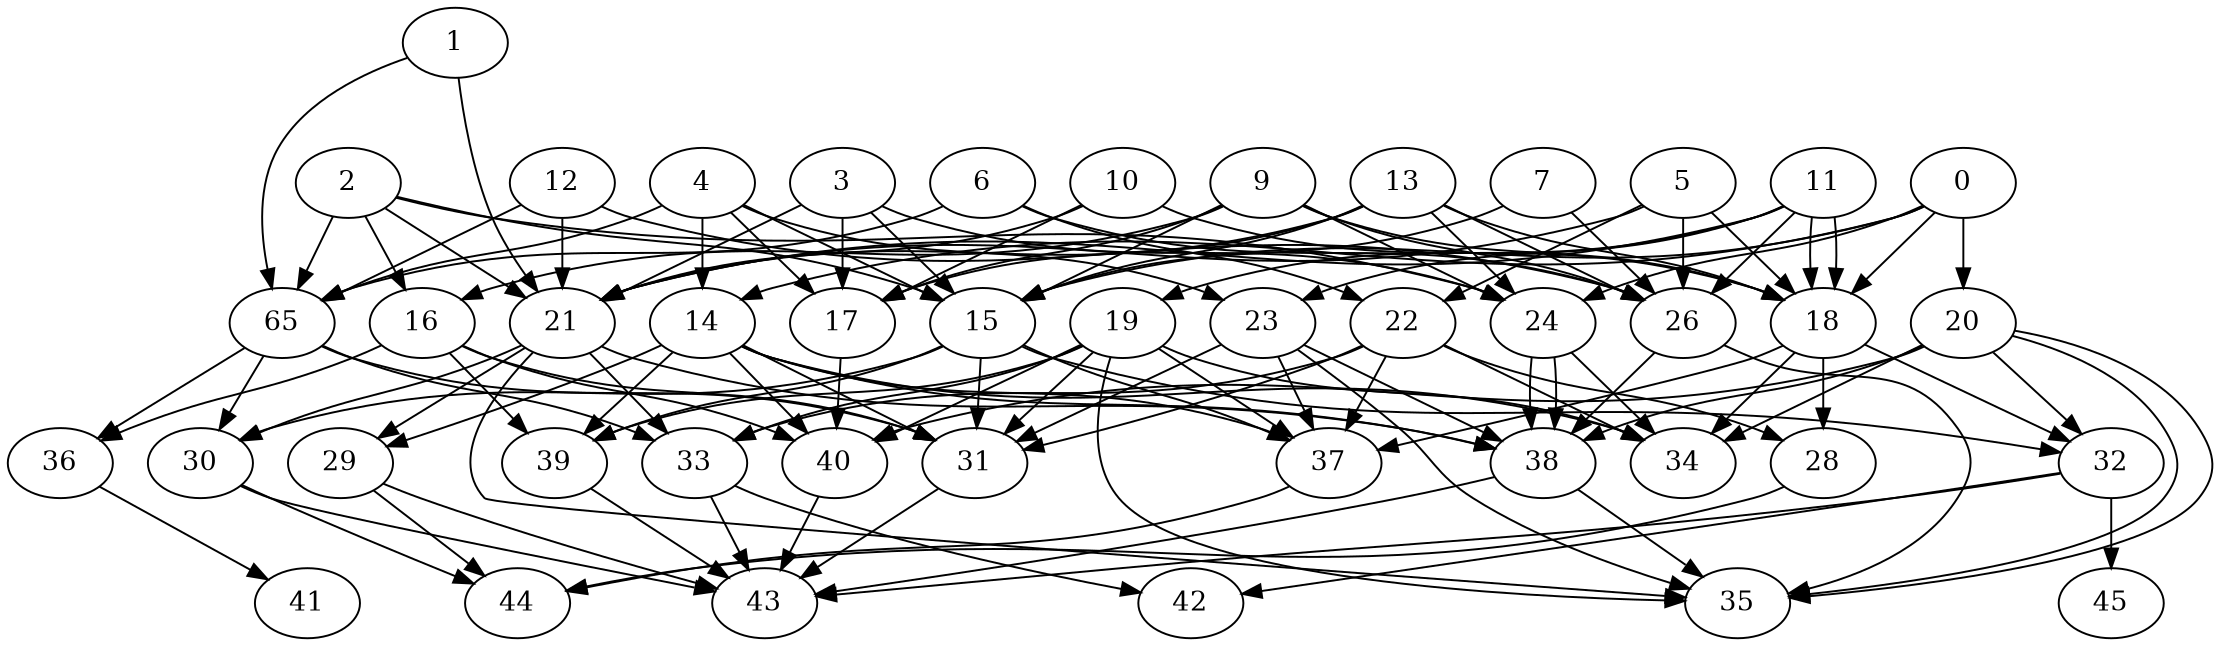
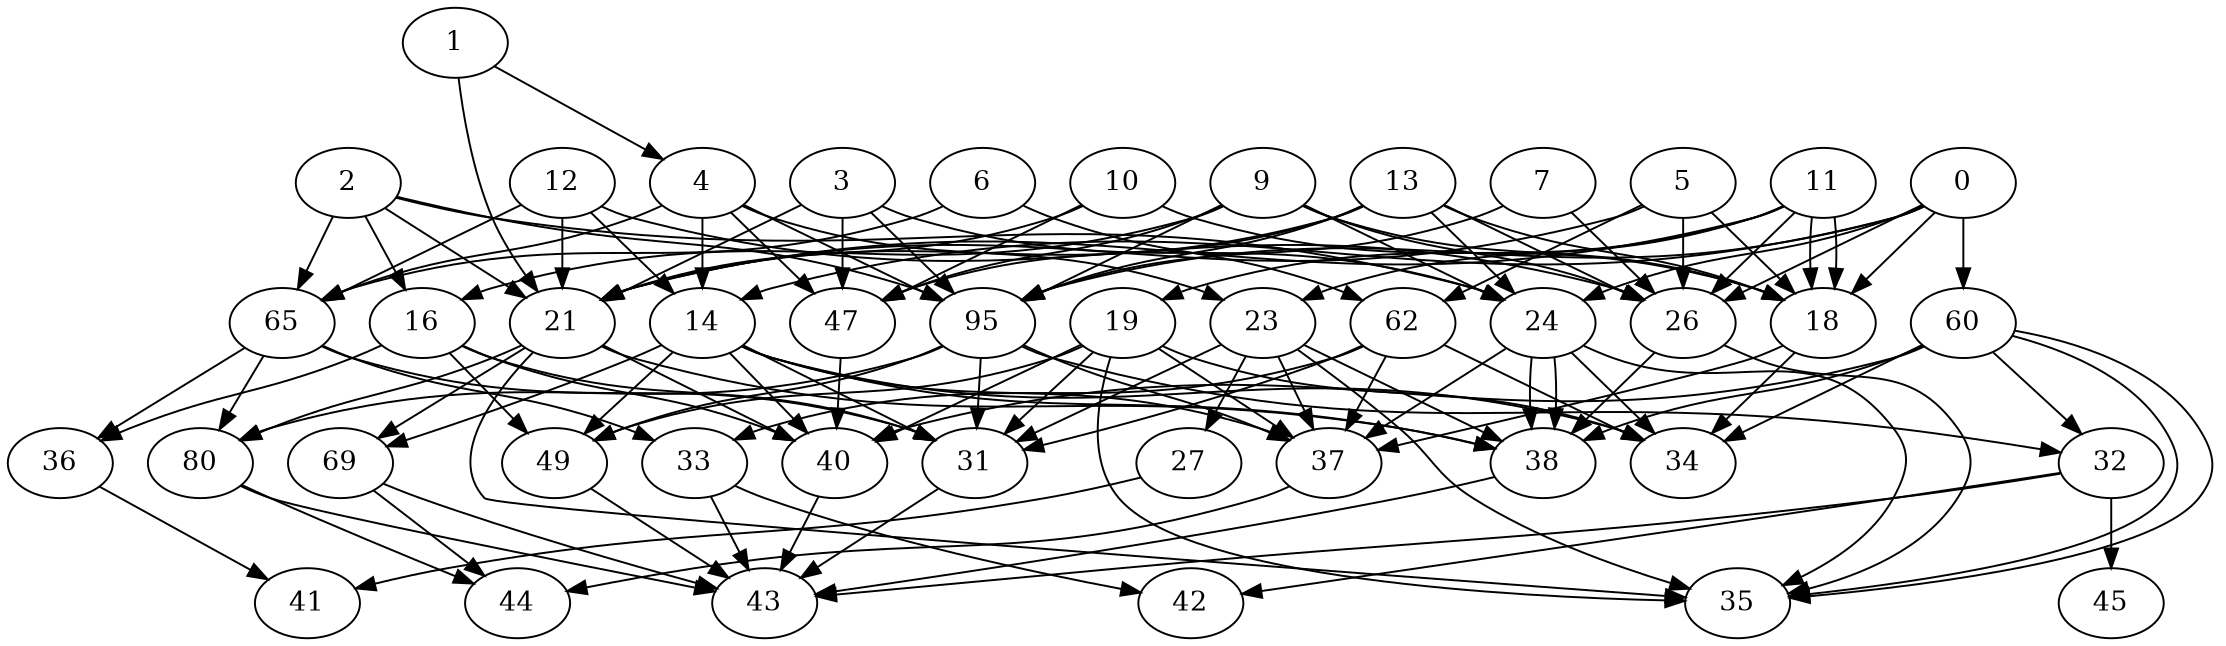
(288, 133) -> (570, 108)
none -> (625, 246)
(1323, 253) -> (1823, 253)
(843, 323) -> (843, 323)
(983, 323) -> (983, 323)
(1403, 323) -> (1403, 323)
(1963, 323) -> (1963, 323)
none -> (1450, 384)
(622, 386) -> (690, 389)
(1958, 389) -> none
(919, 391) -> none
(200, 463) -> (200, 463)
(341, 463) -> (341, 463)
(555, 463) -> (555, 463)
none -> (1189, 463)
(1823, 463) -> none
(1616, 516) -> (1854, 392)
